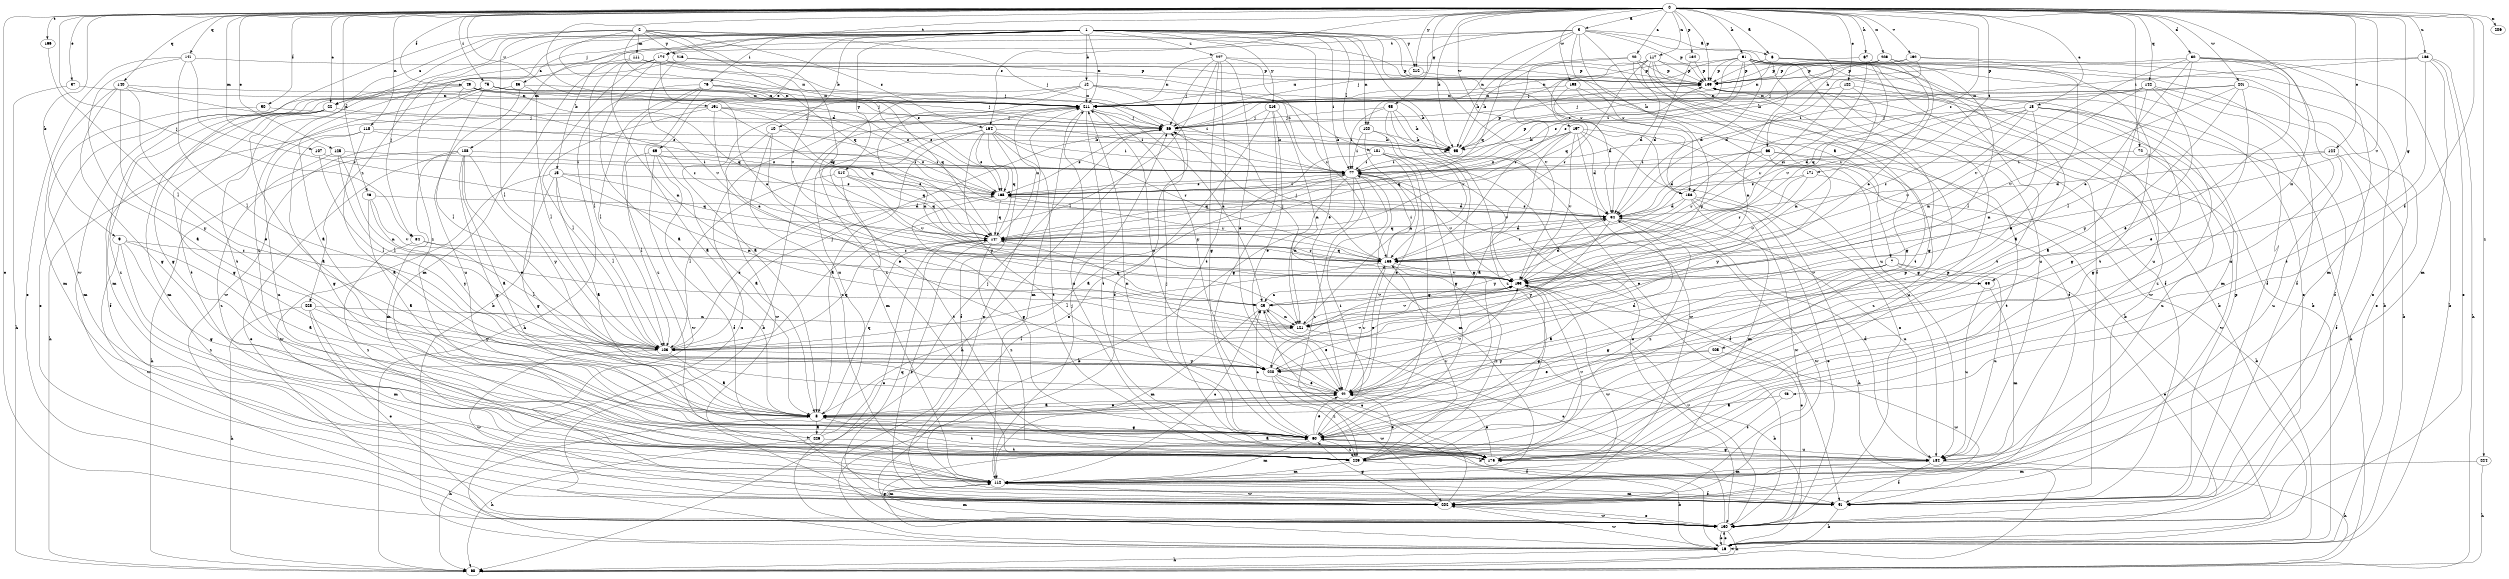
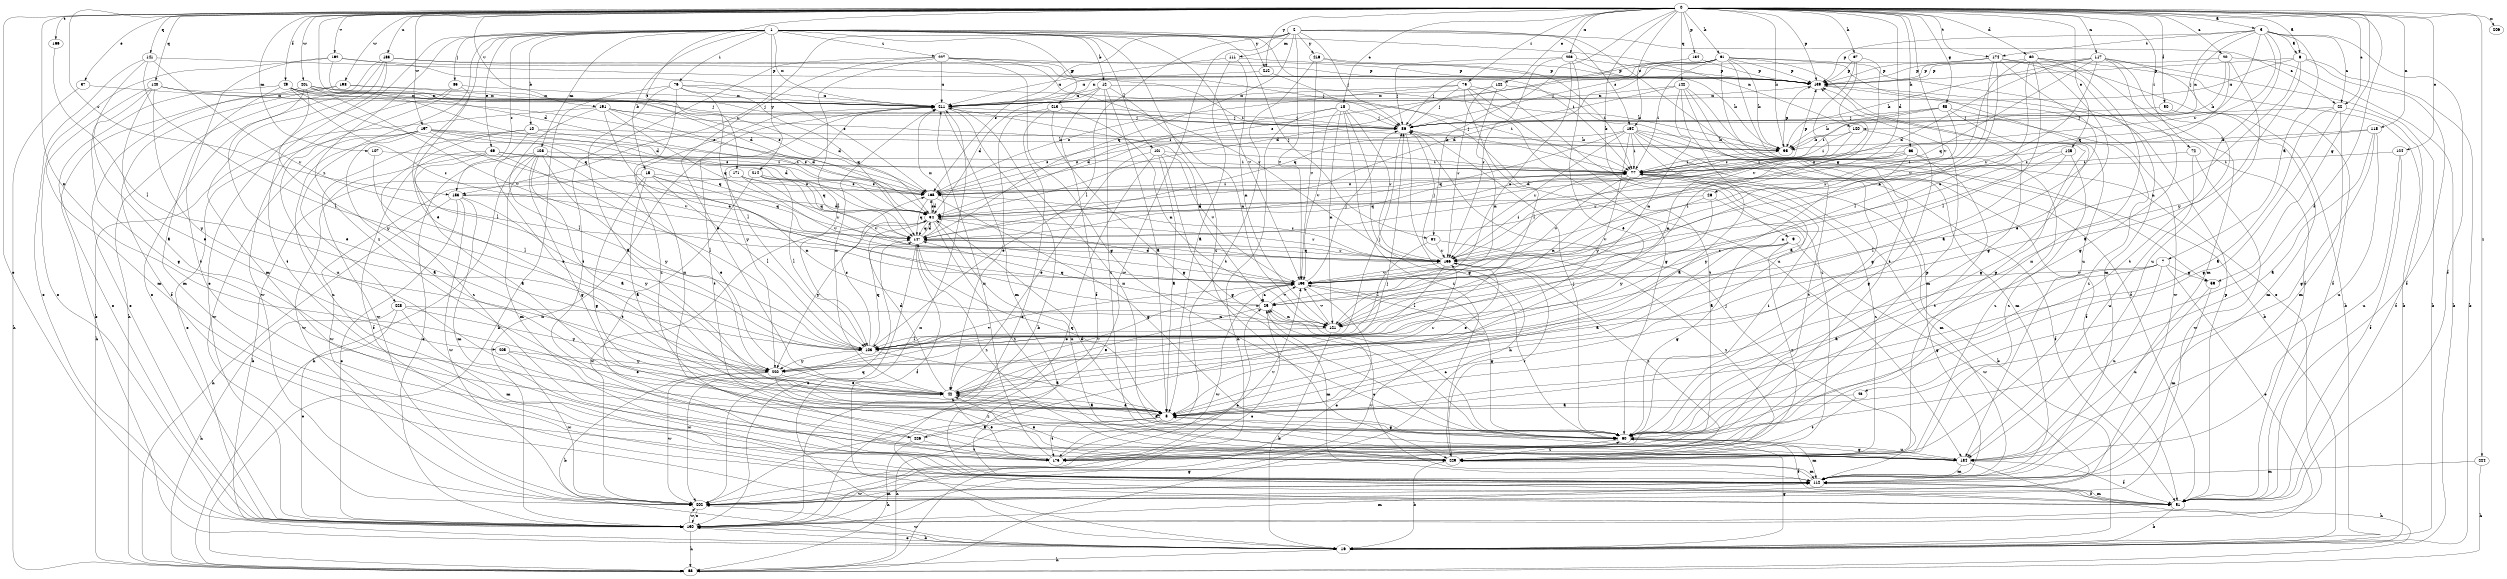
(1974, 188) -> (620, 146)
